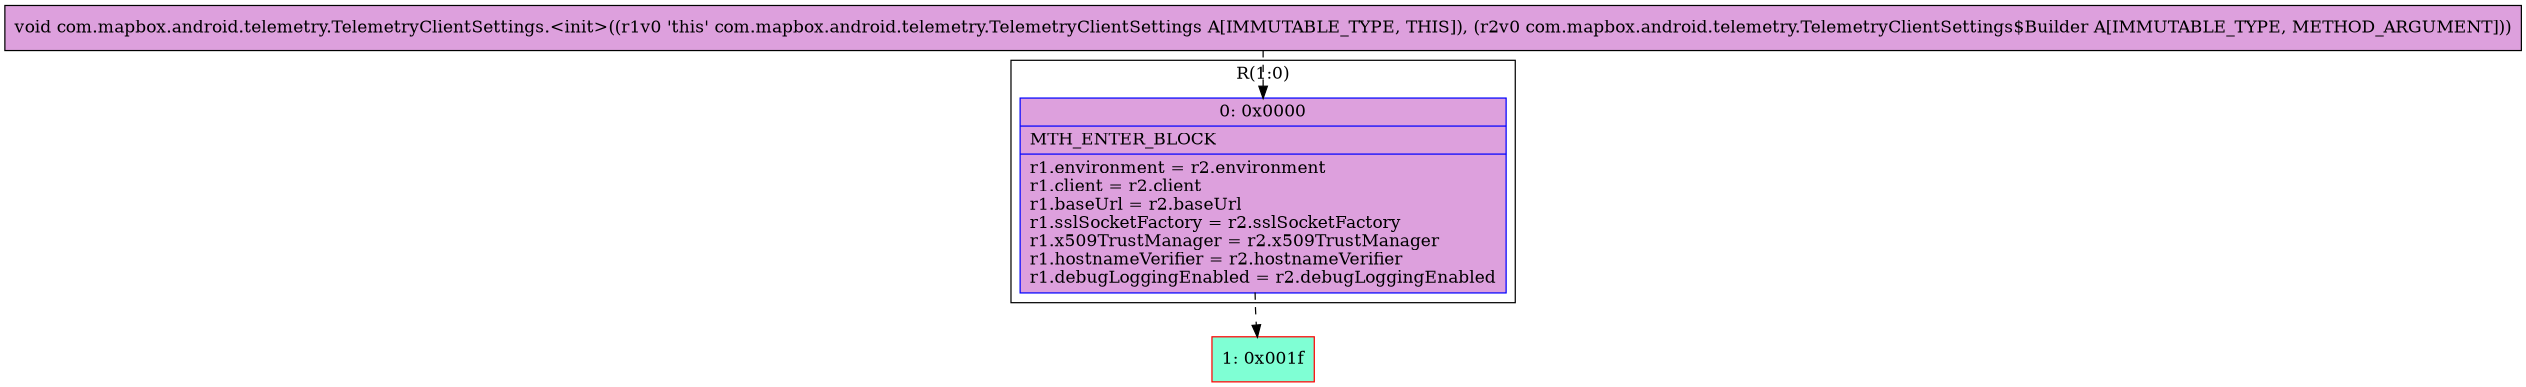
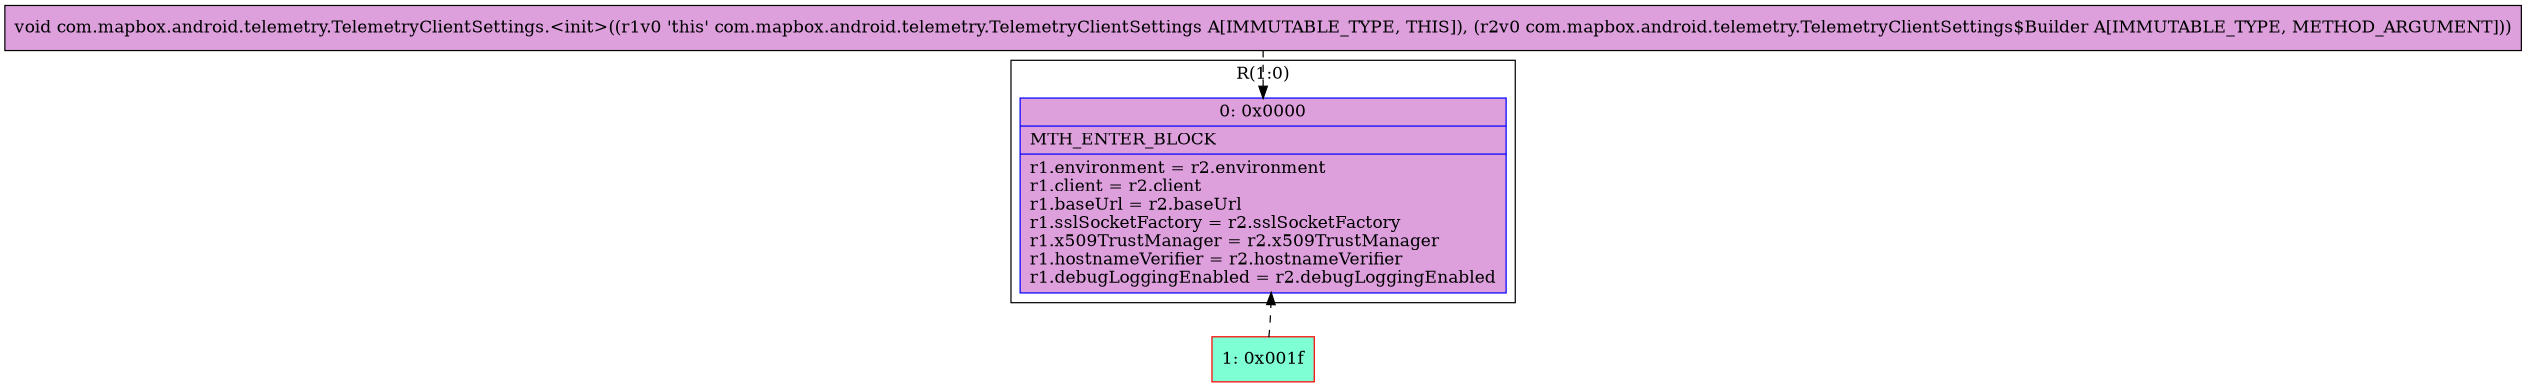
(1256, 310) -> (1270, 321)
